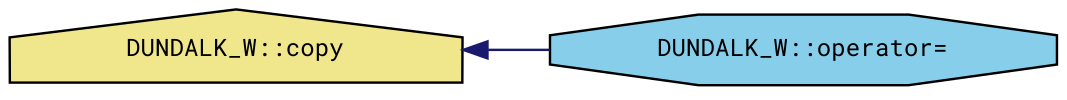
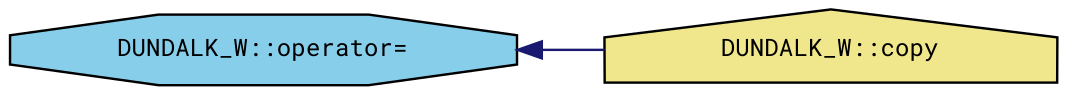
(519, 50) -> (573, 50)
